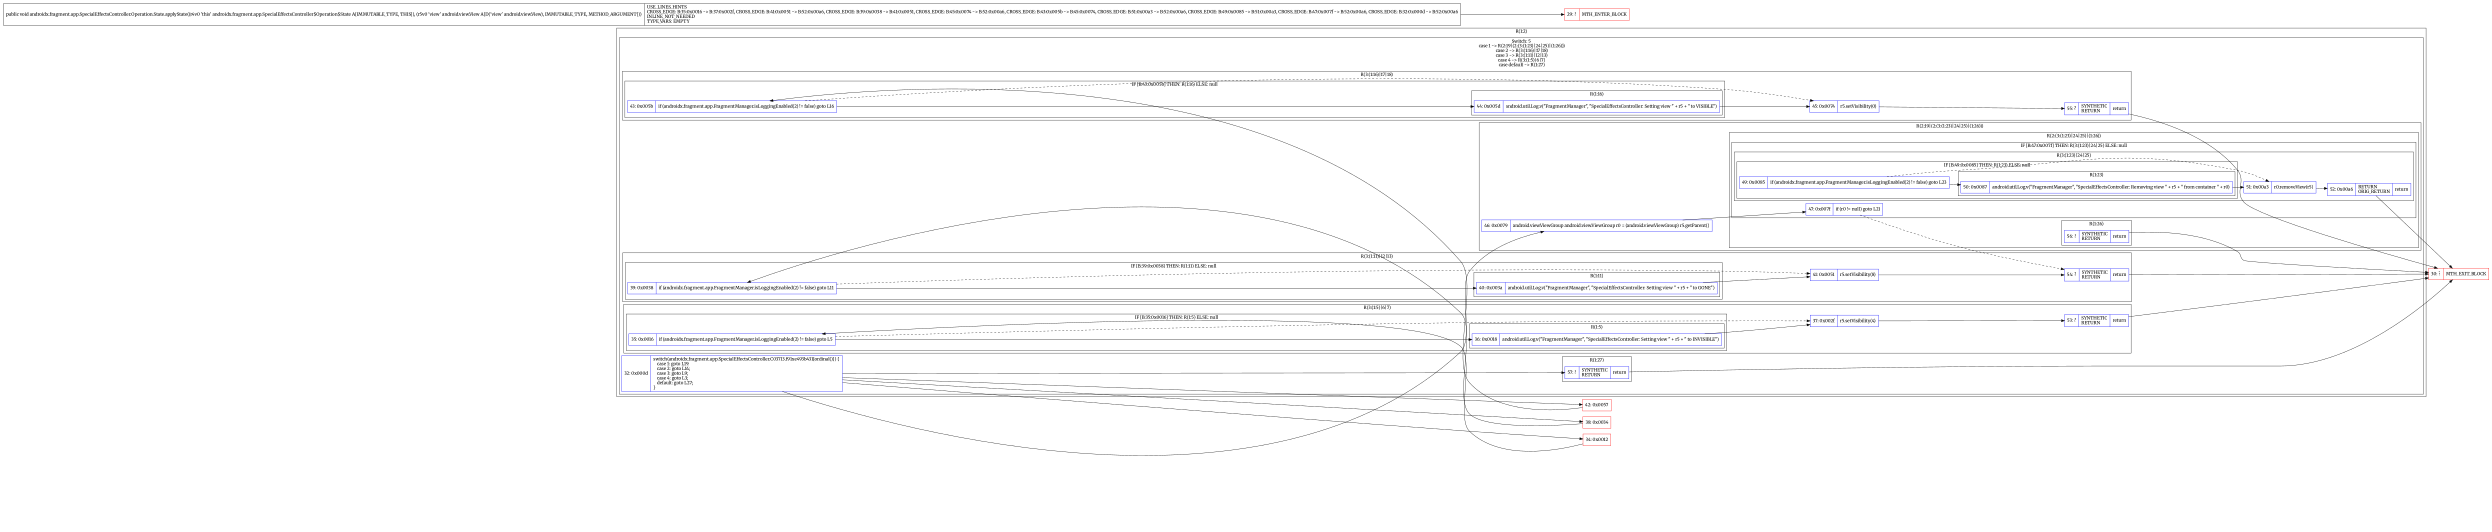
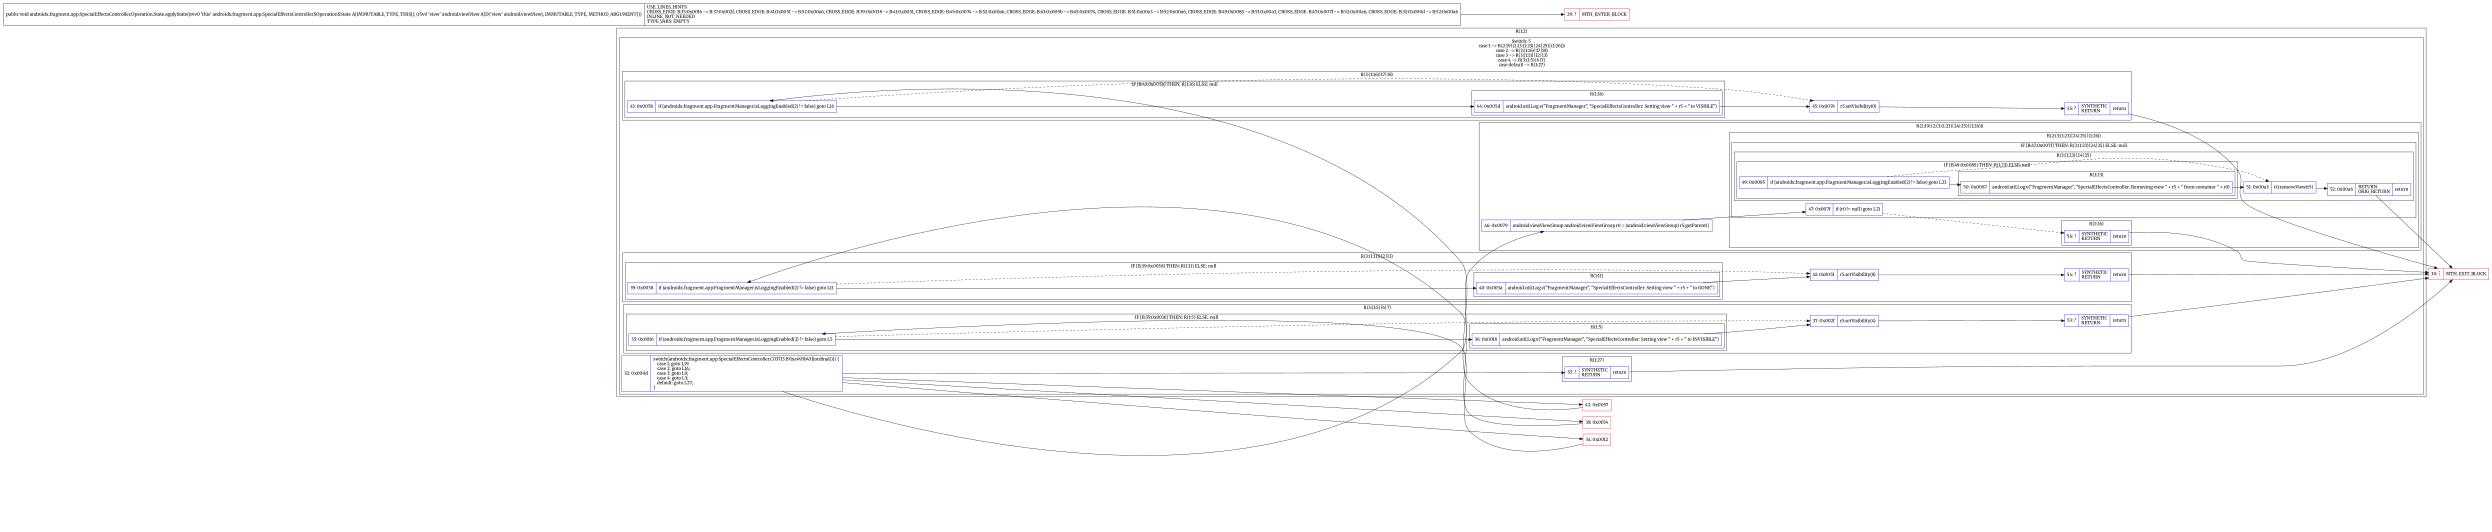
(1954, 245) -> (1972, 223)
